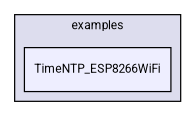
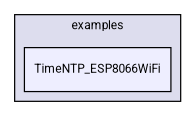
(98, 70) -> (98, 70)
